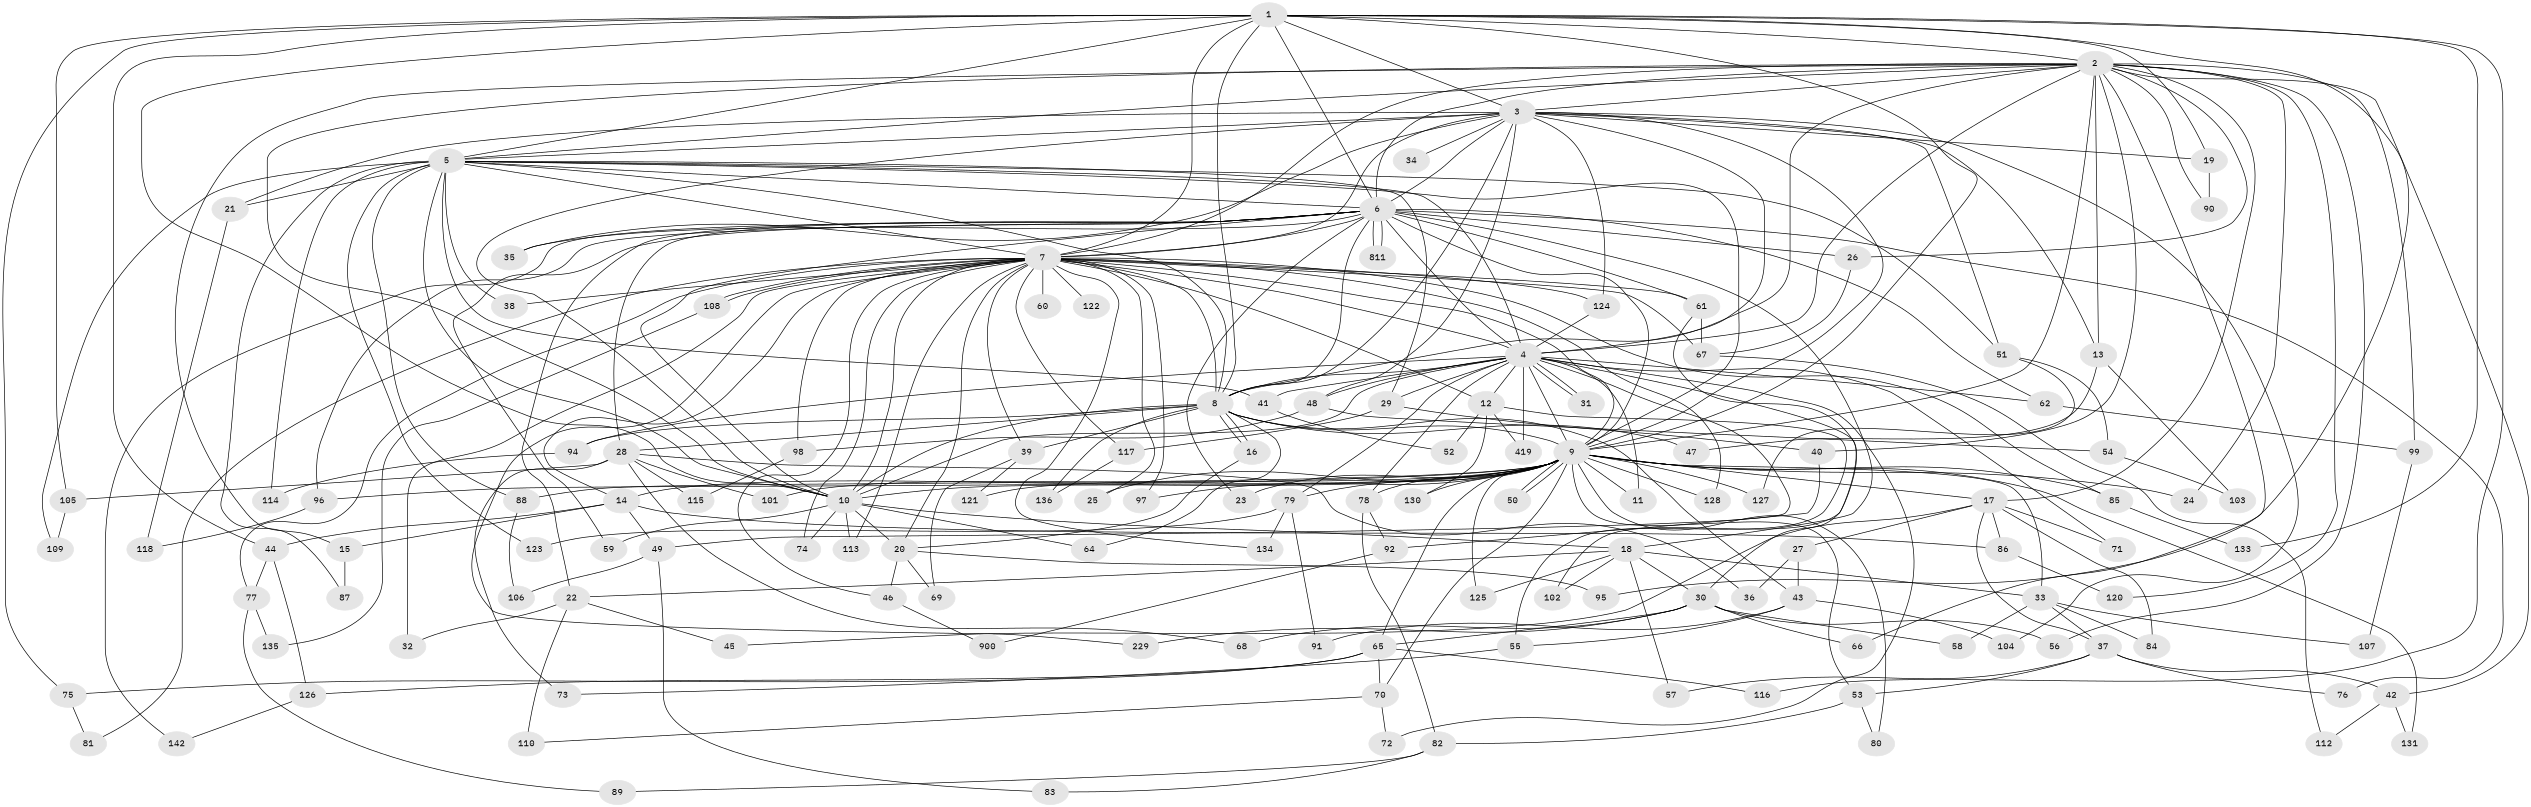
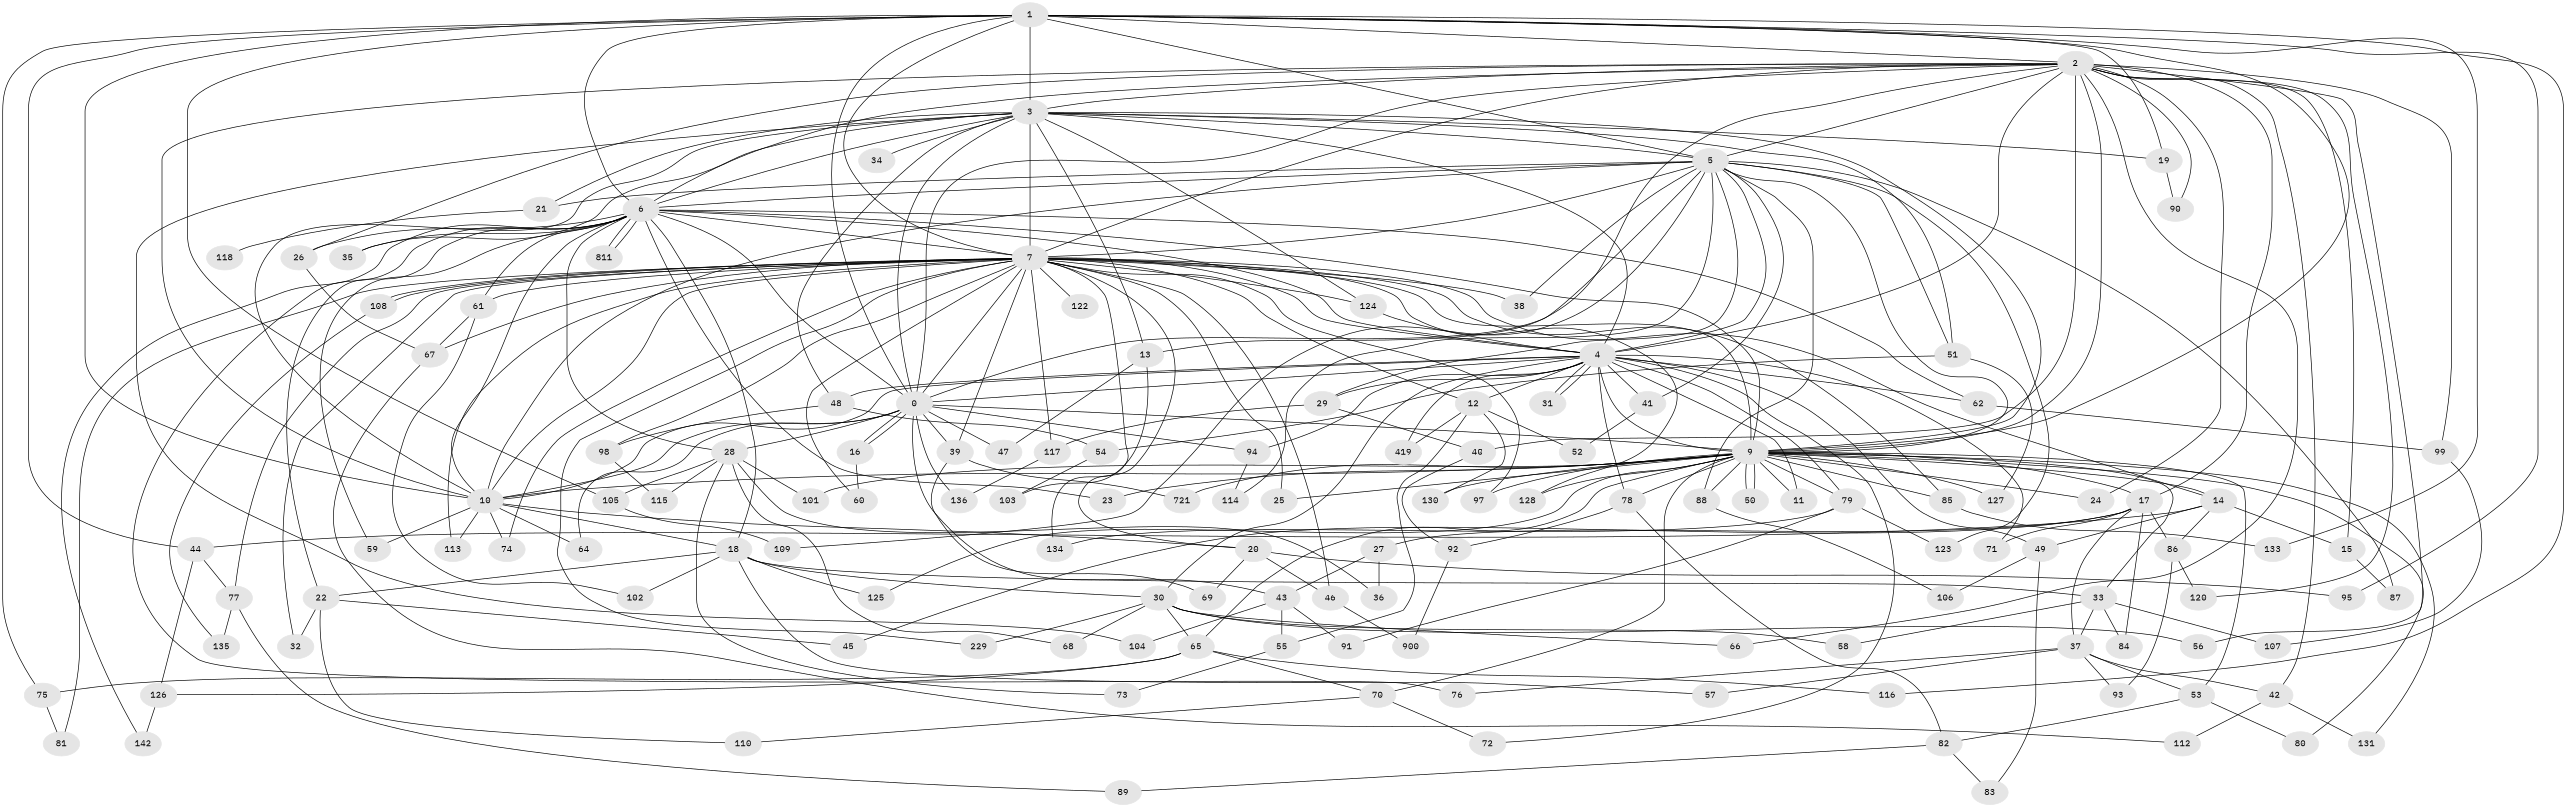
(1215, 404) -> (915, 404)
(319, 501) -> none
(970, 501) -> (1182, 501)
(1138, 521) -> (858, 480)
none -> (2118, 695)
